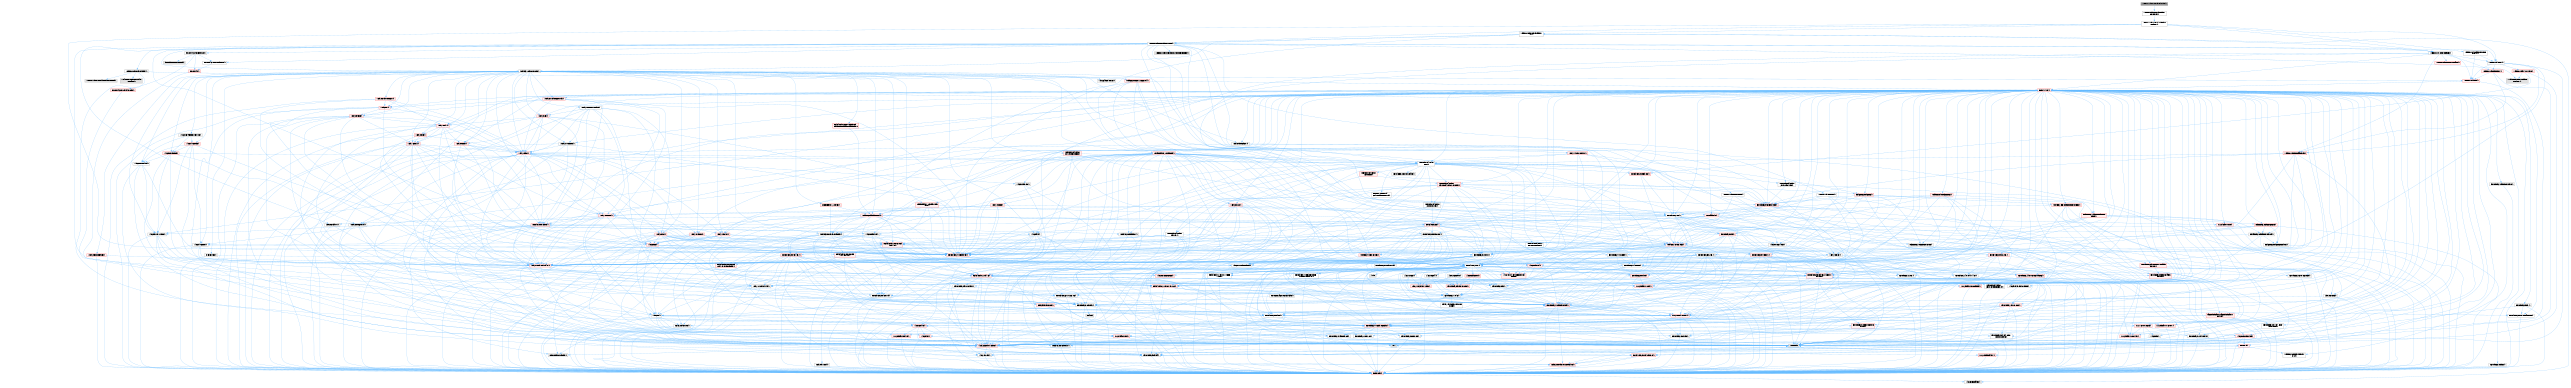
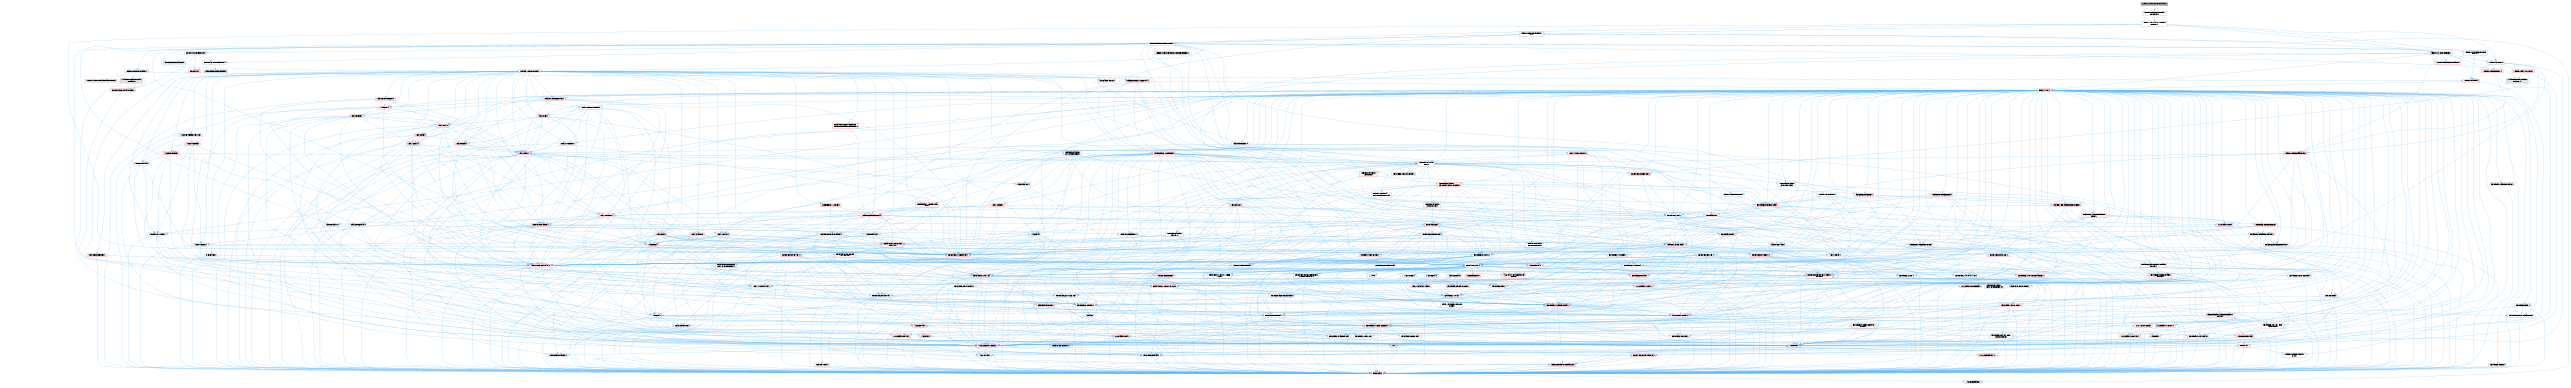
none -> (216, 71)
(1306, 276) -> (1306, 276)
